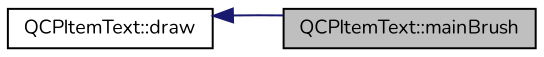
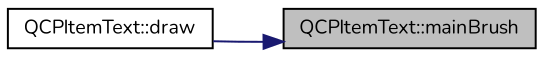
(258, 15) -> (238, 42)
